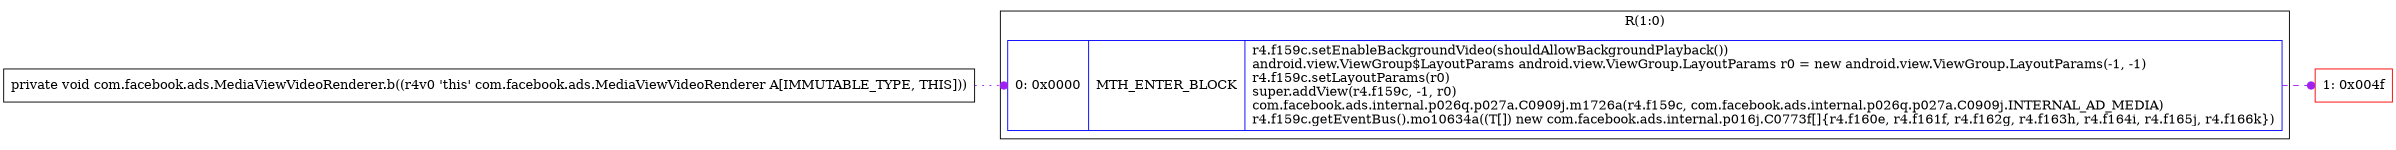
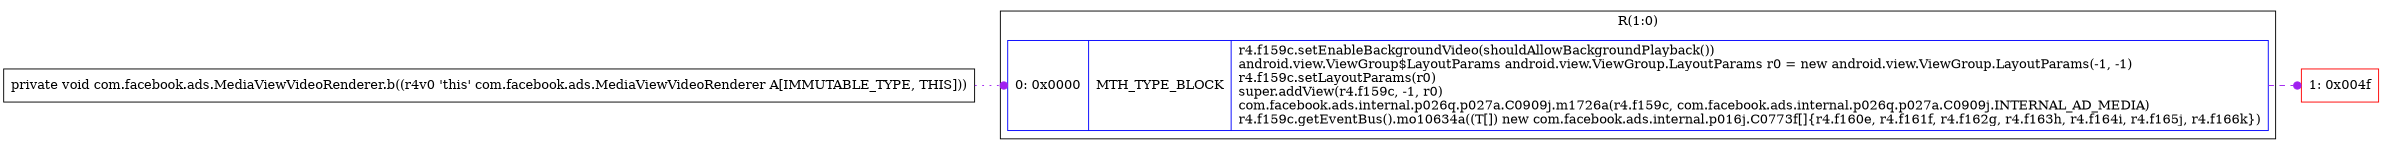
(1167, 85) -> (1160, 85)
